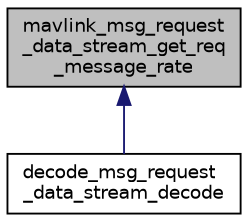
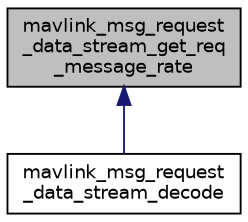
(124, 184) -> (124, 184)
